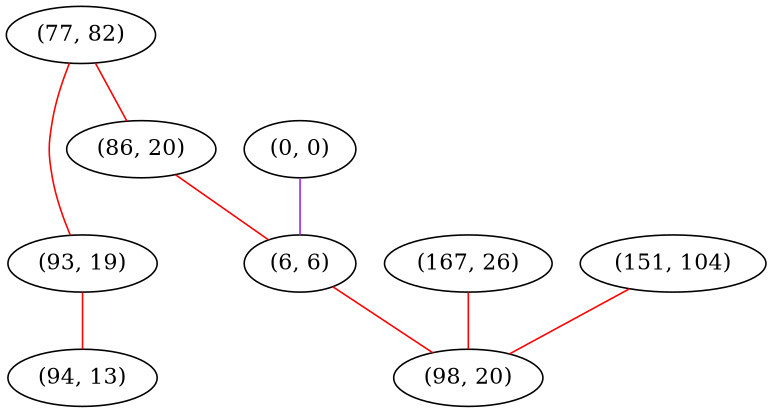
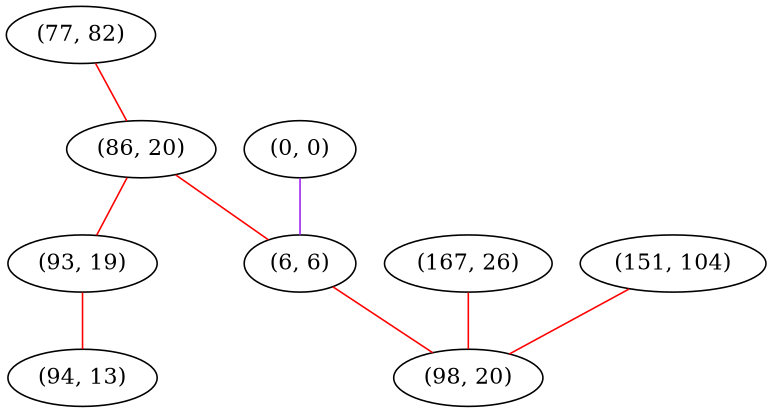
(49, 149) -> (112, 207)
